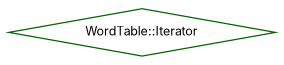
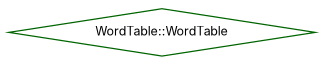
(142, 32) -> (162, 32)
